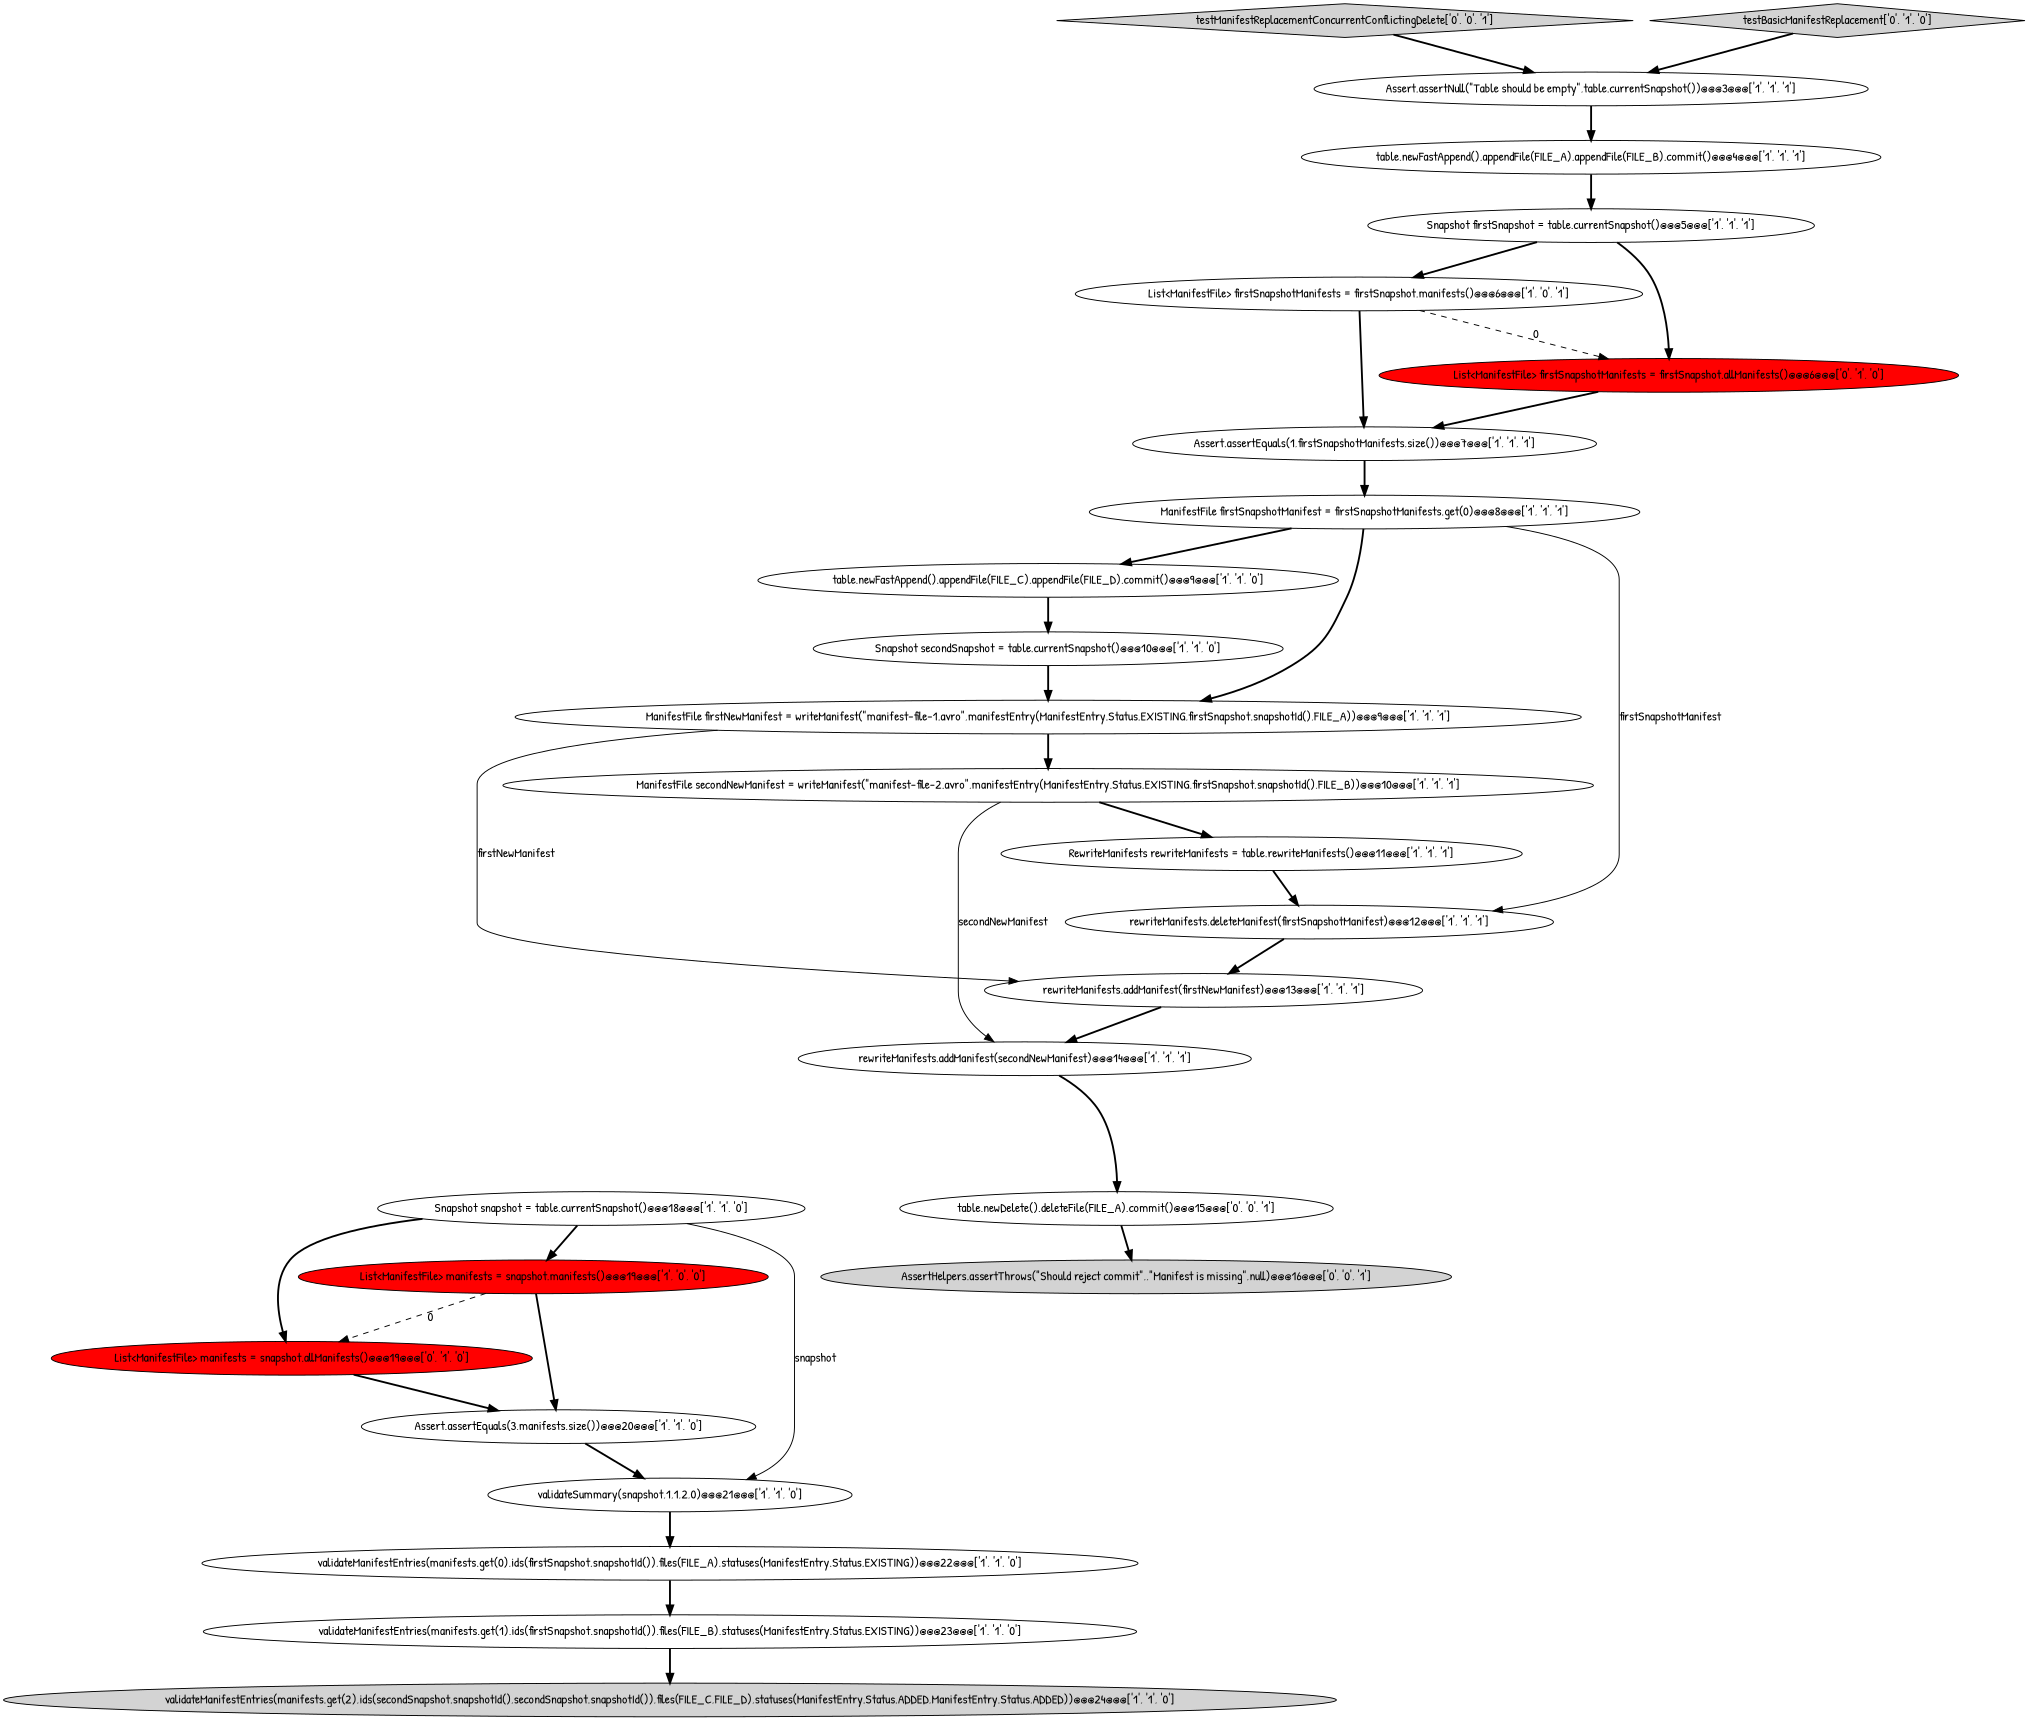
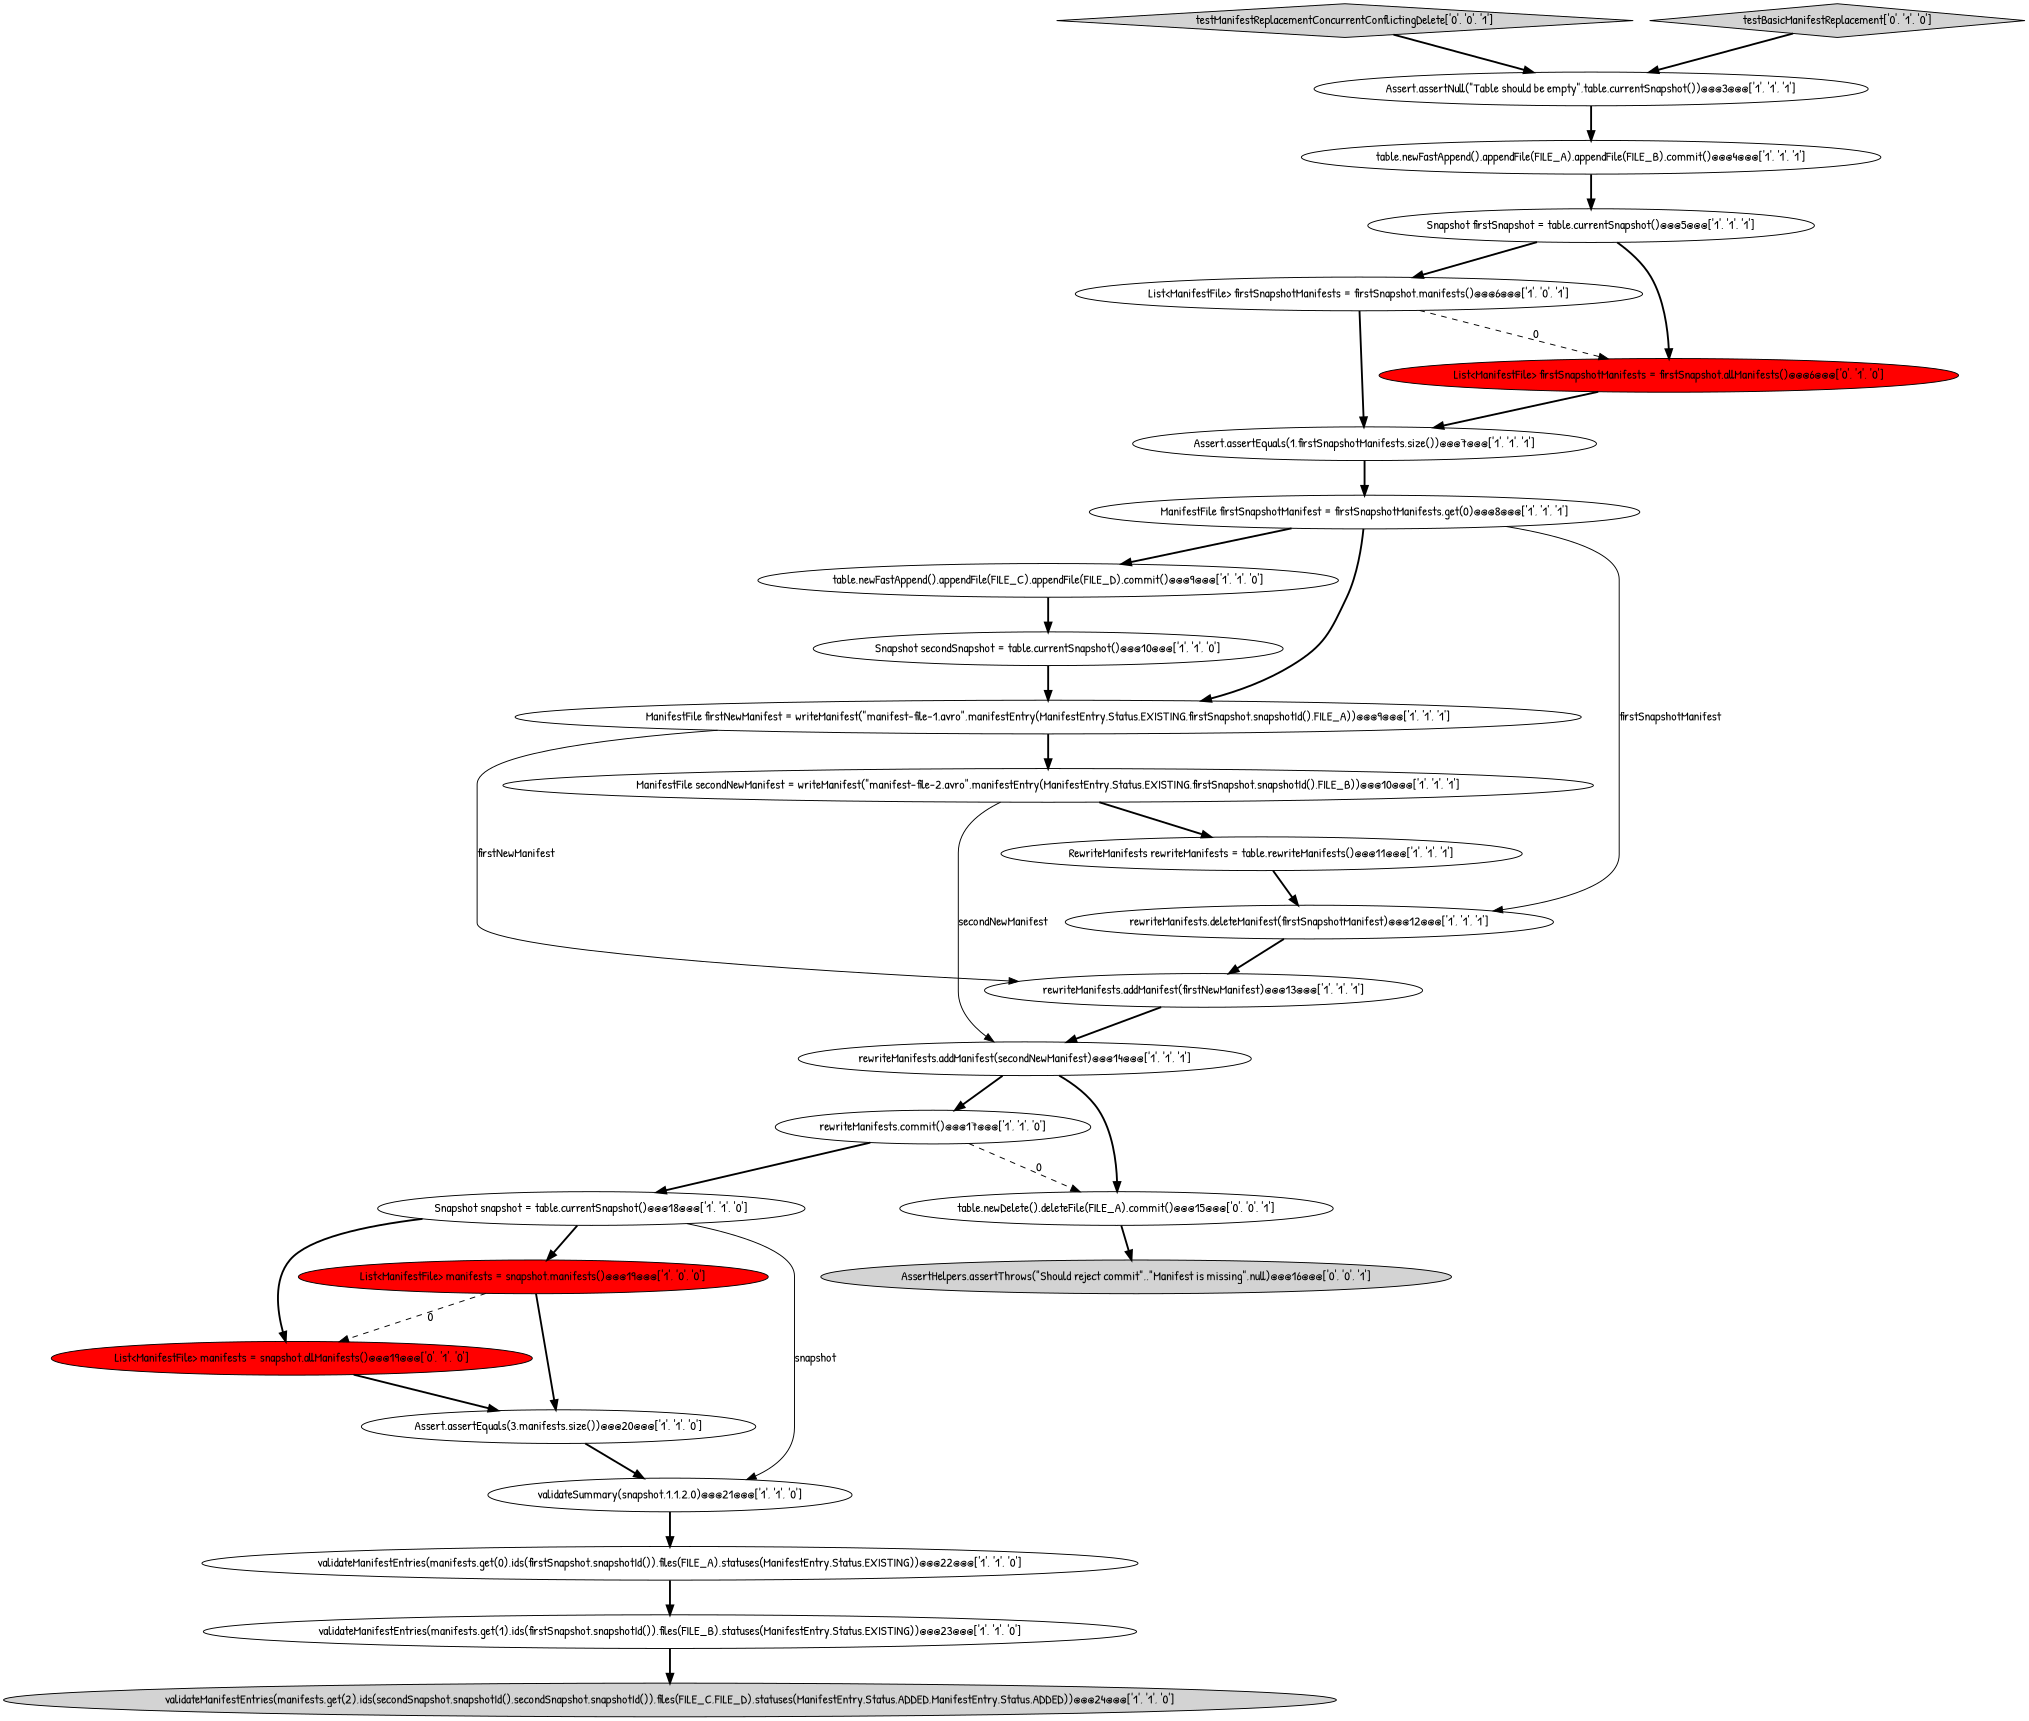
none -> (933, 1127)
